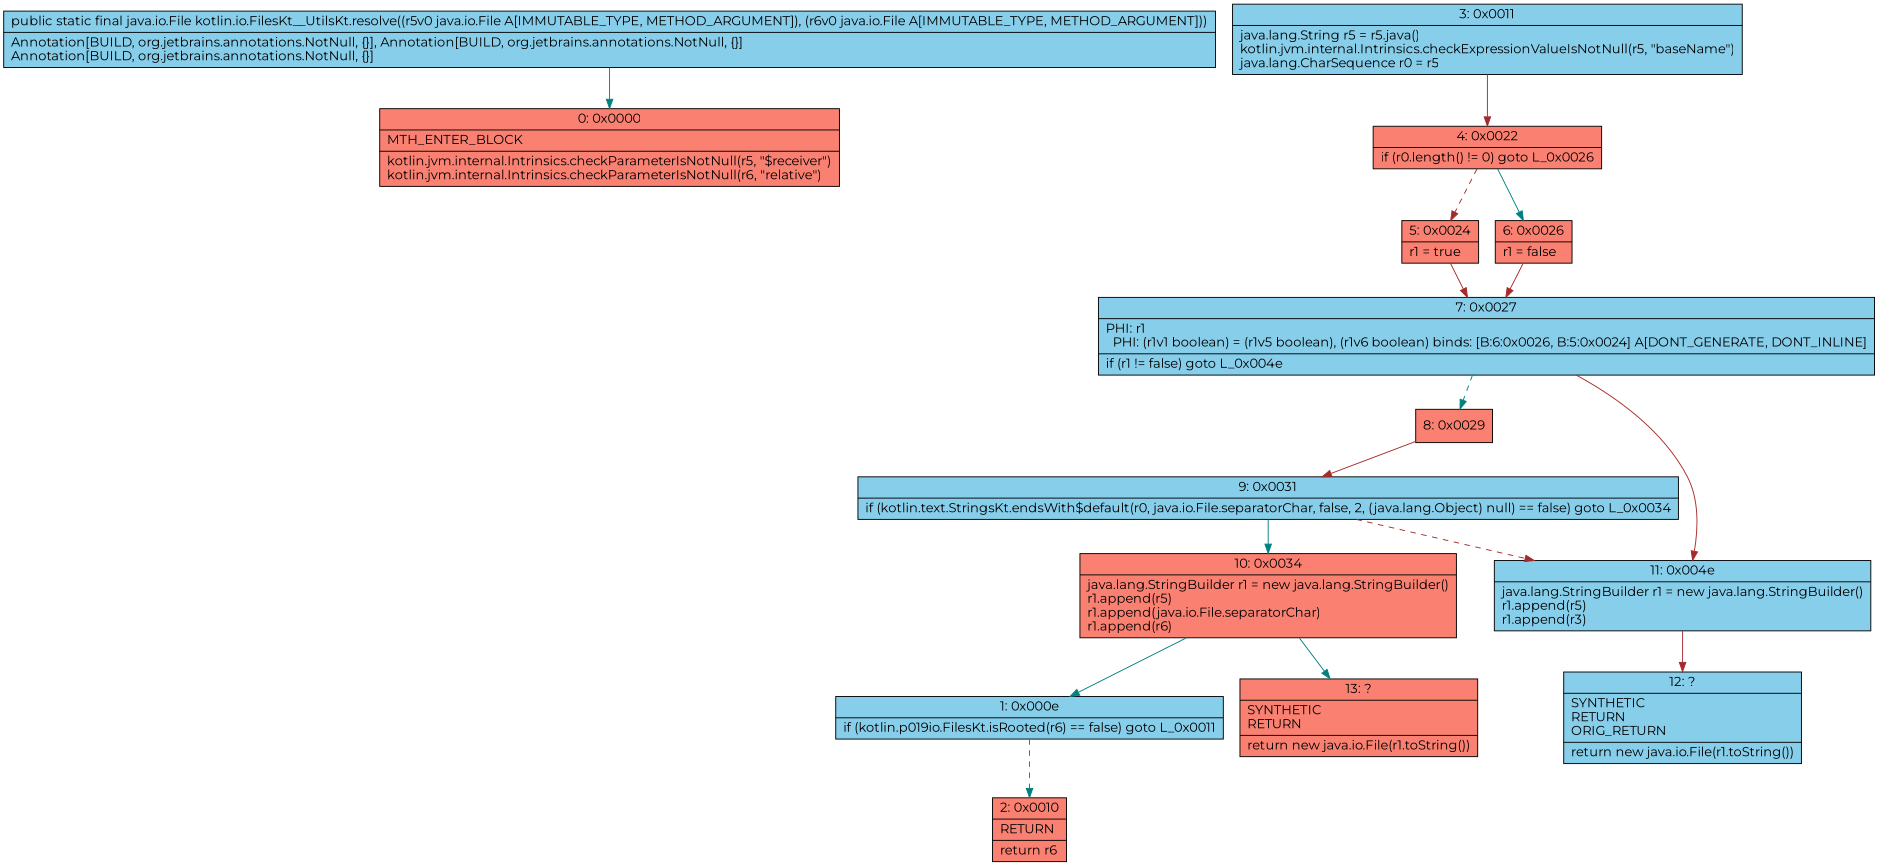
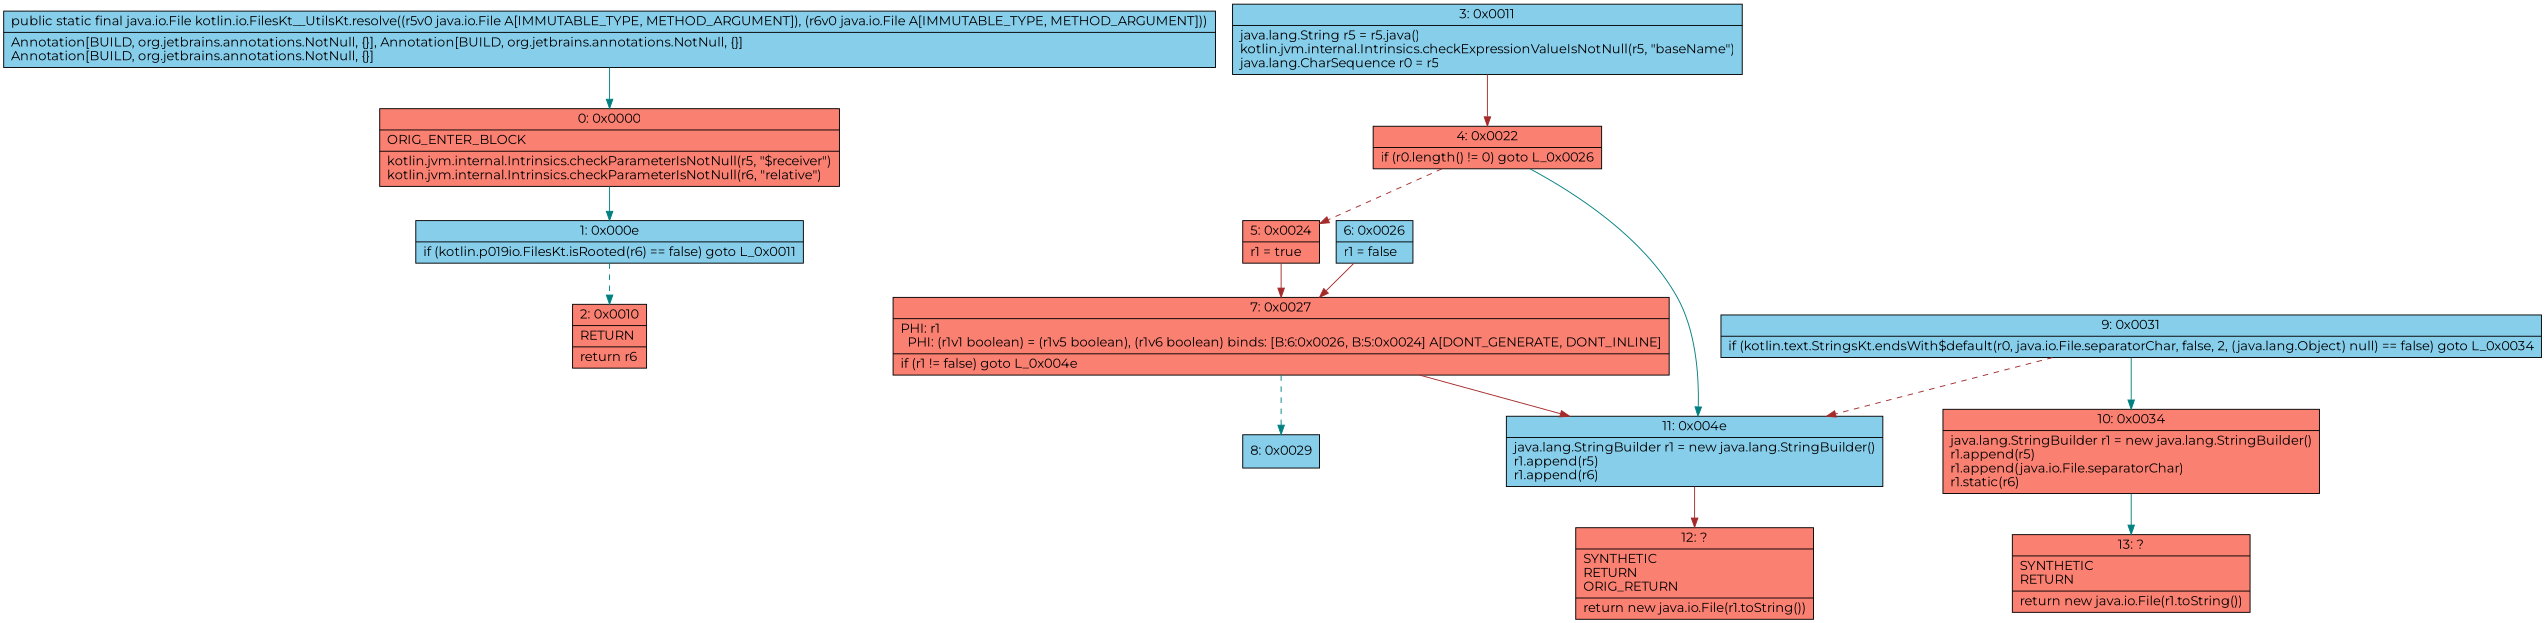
(455, 140) -> (457, 140)
(1508, 191) -> (1653, 263)
(1534, 242) -> (1375, 242)
(1486, 336) -> (1281, 336)
(1454, 426) -> (1281, 451)
(1373, 457) -> none
(1544, 620) -> (1556, 475)
(1130, 627) -> (1985, 482)
(1132, 665) -> (610, 199)
(1683, 718) -> (1695, 574)
